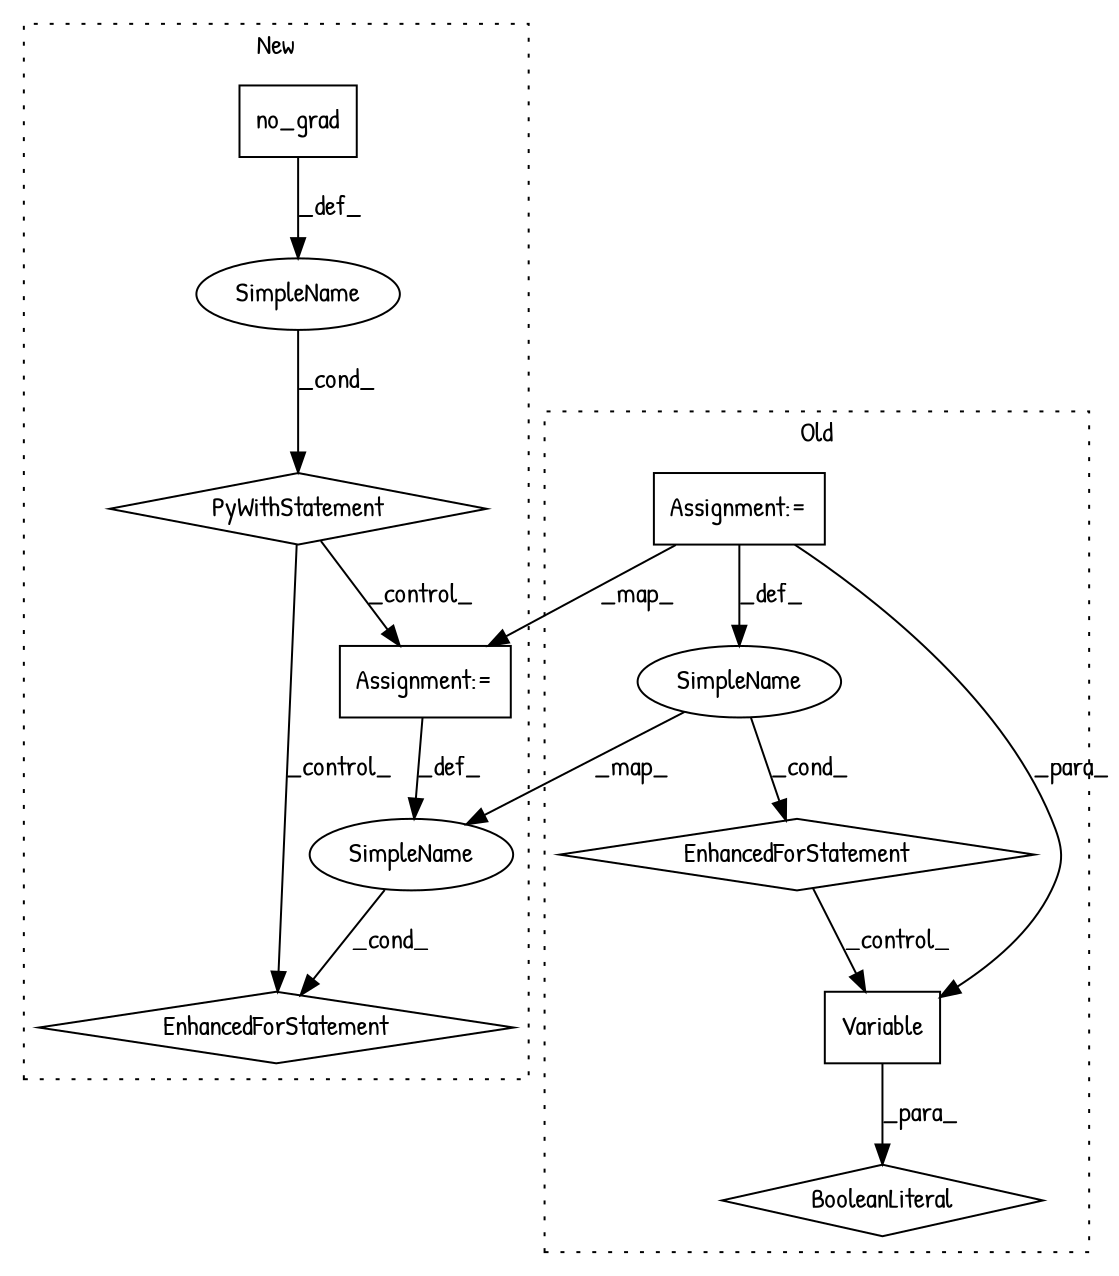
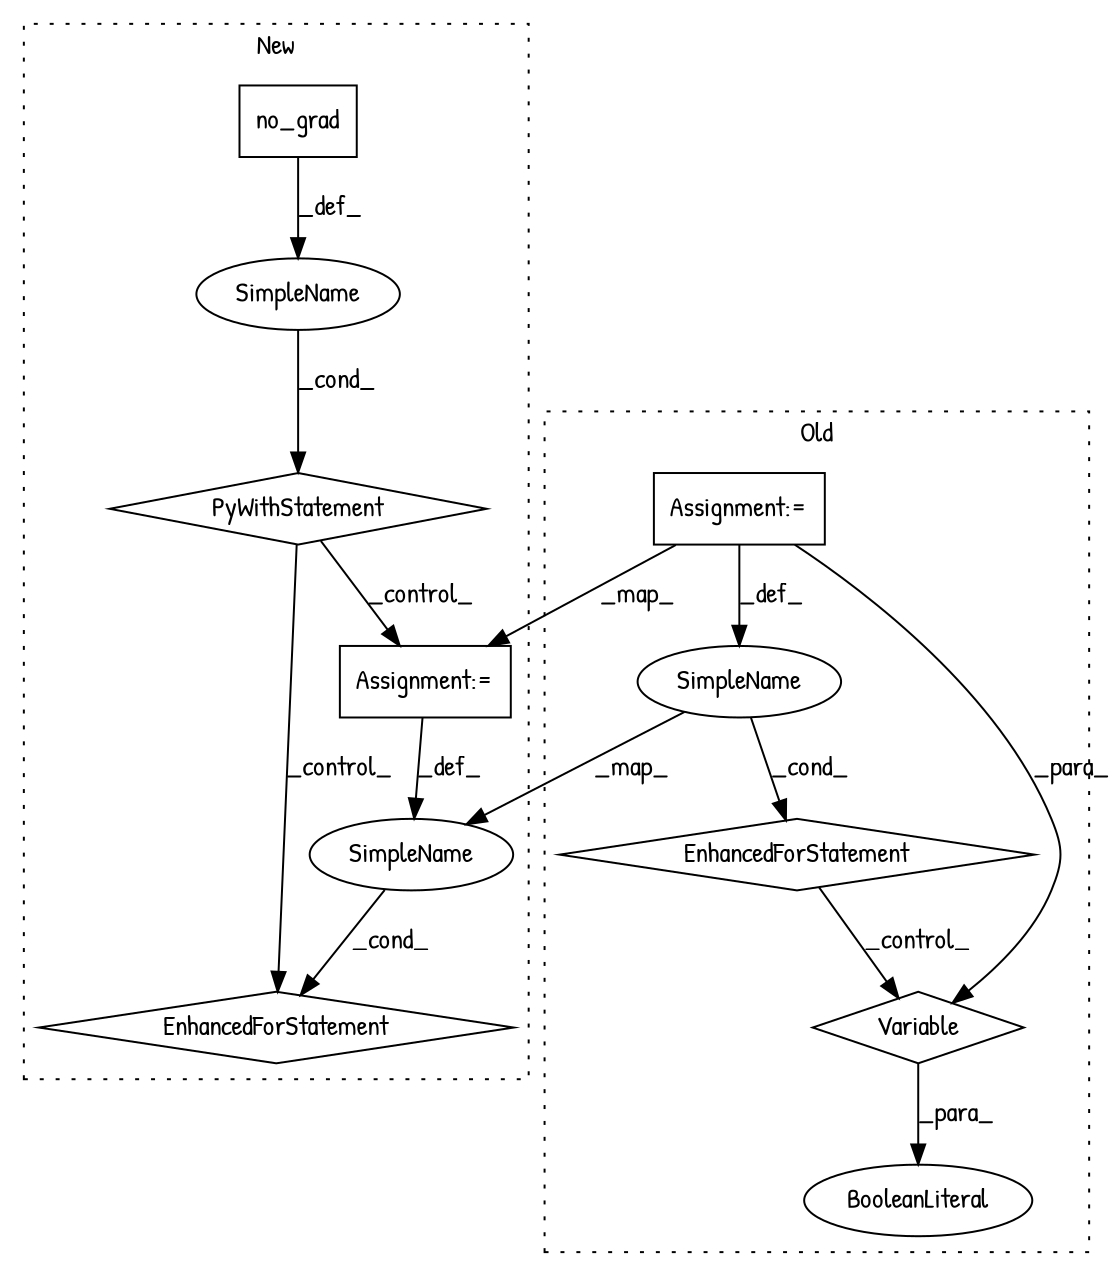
(882, 1028) -> (918, 1028)
(882, 1200) -> (918, 1200)
